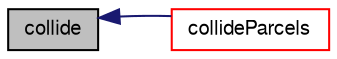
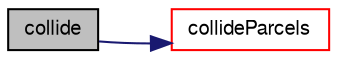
(146, 16) -> (125, 43)
